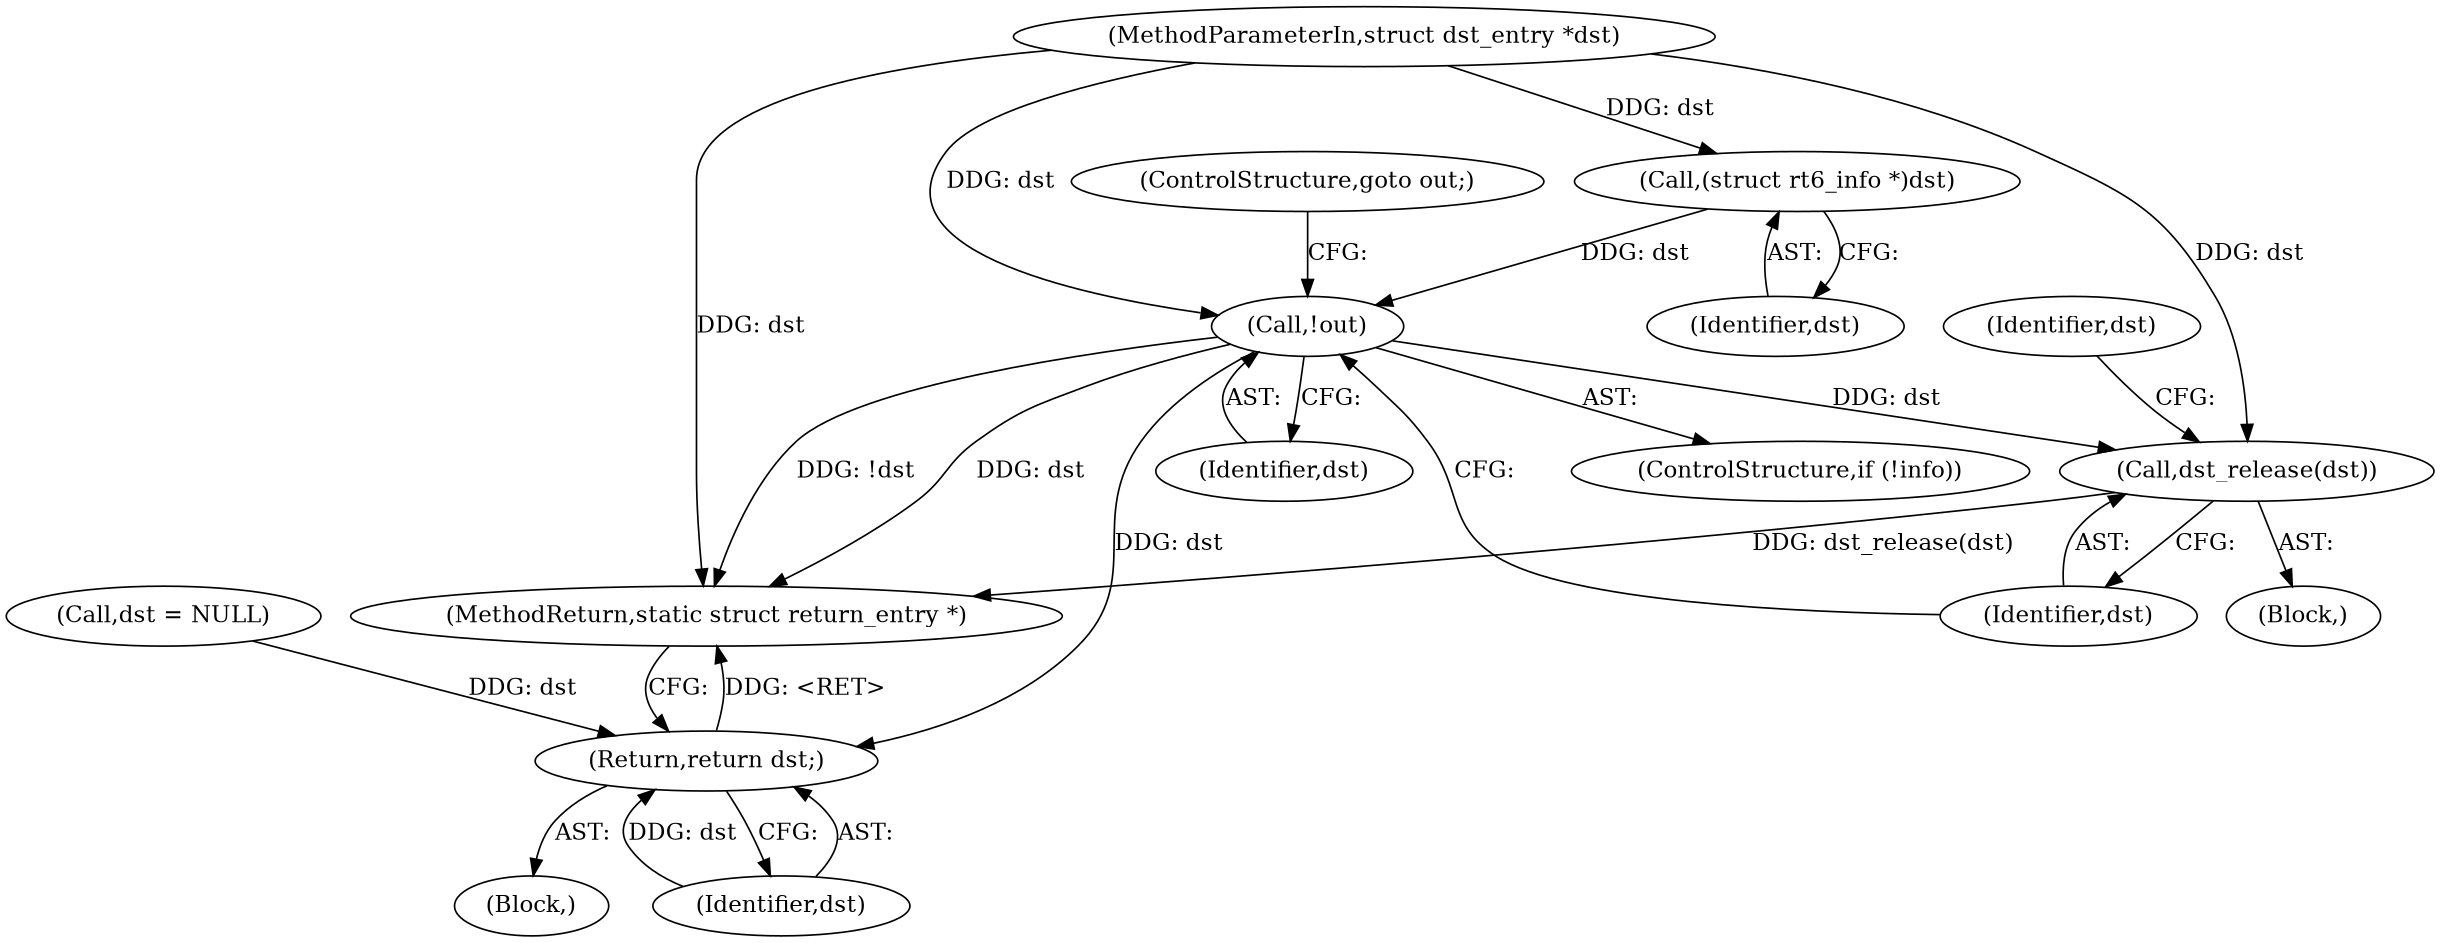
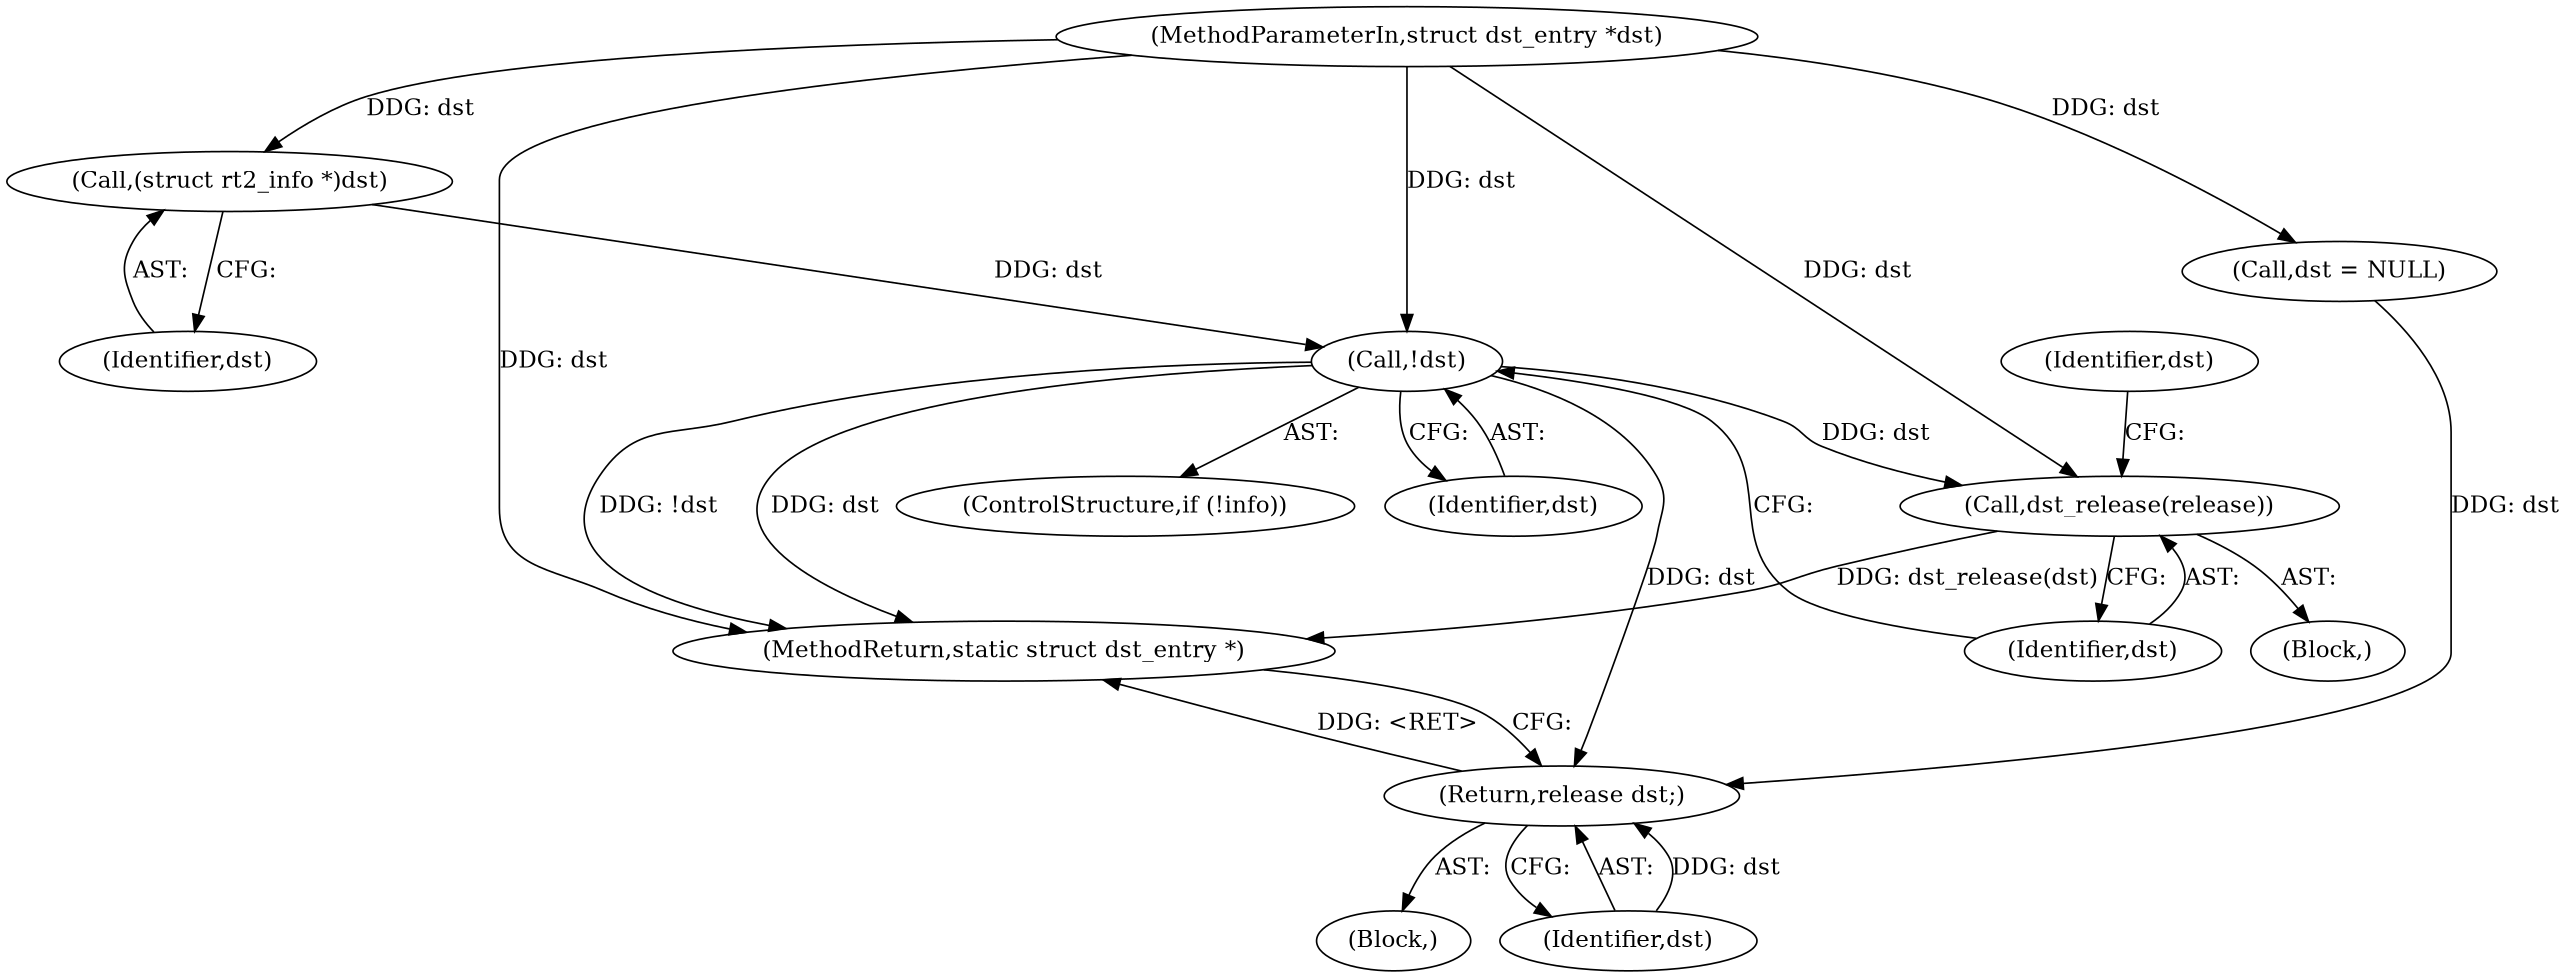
none -> (2011, 107)
(1308, 182) -> none
(1797, 182) -> (230, 182)
(1308, 326) -> (1407, 361)
(2247, 471) -> (2120, 506)
(706, 616) -> (1004, 651)
(706, 761) -> (1562, 796)
